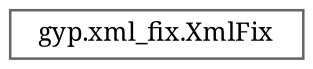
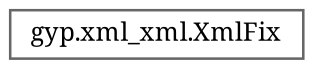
(157, 34) -> (157, 34)
